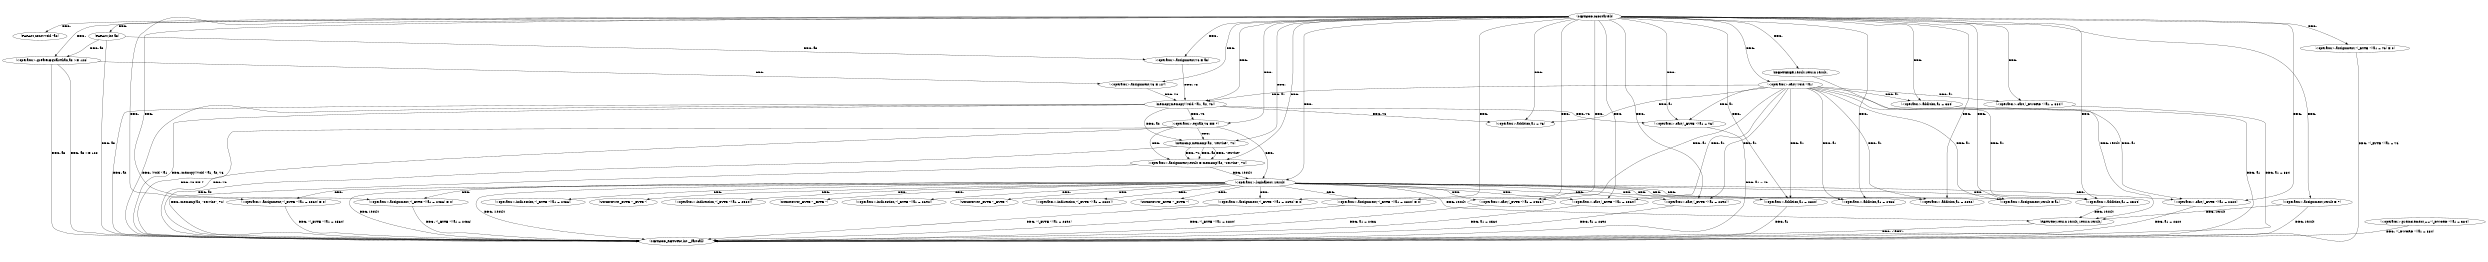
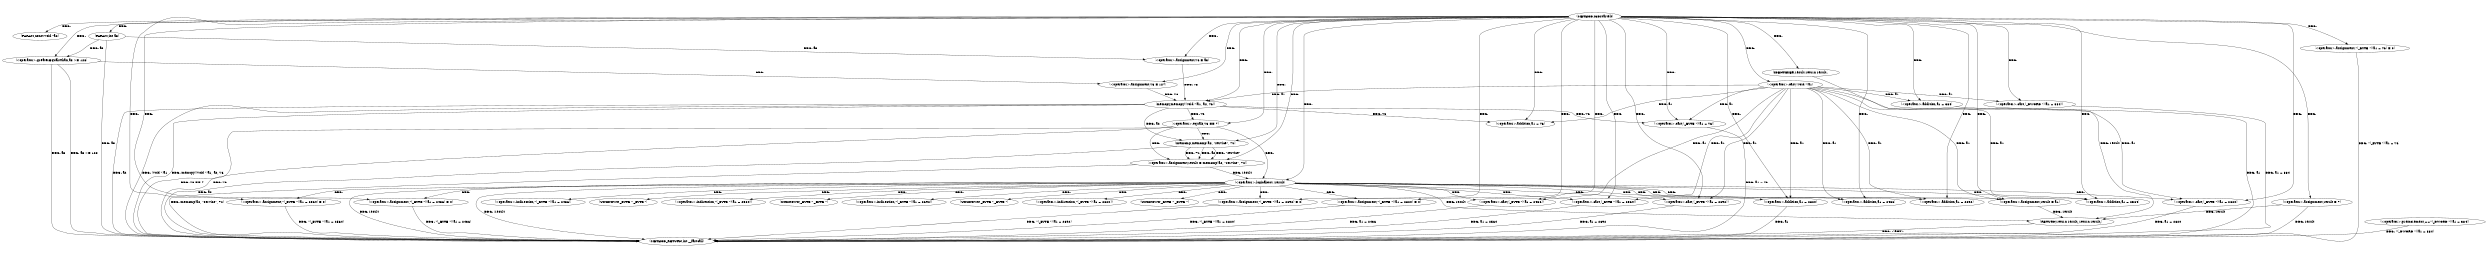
(2093, 212) -> (2049, 212)
